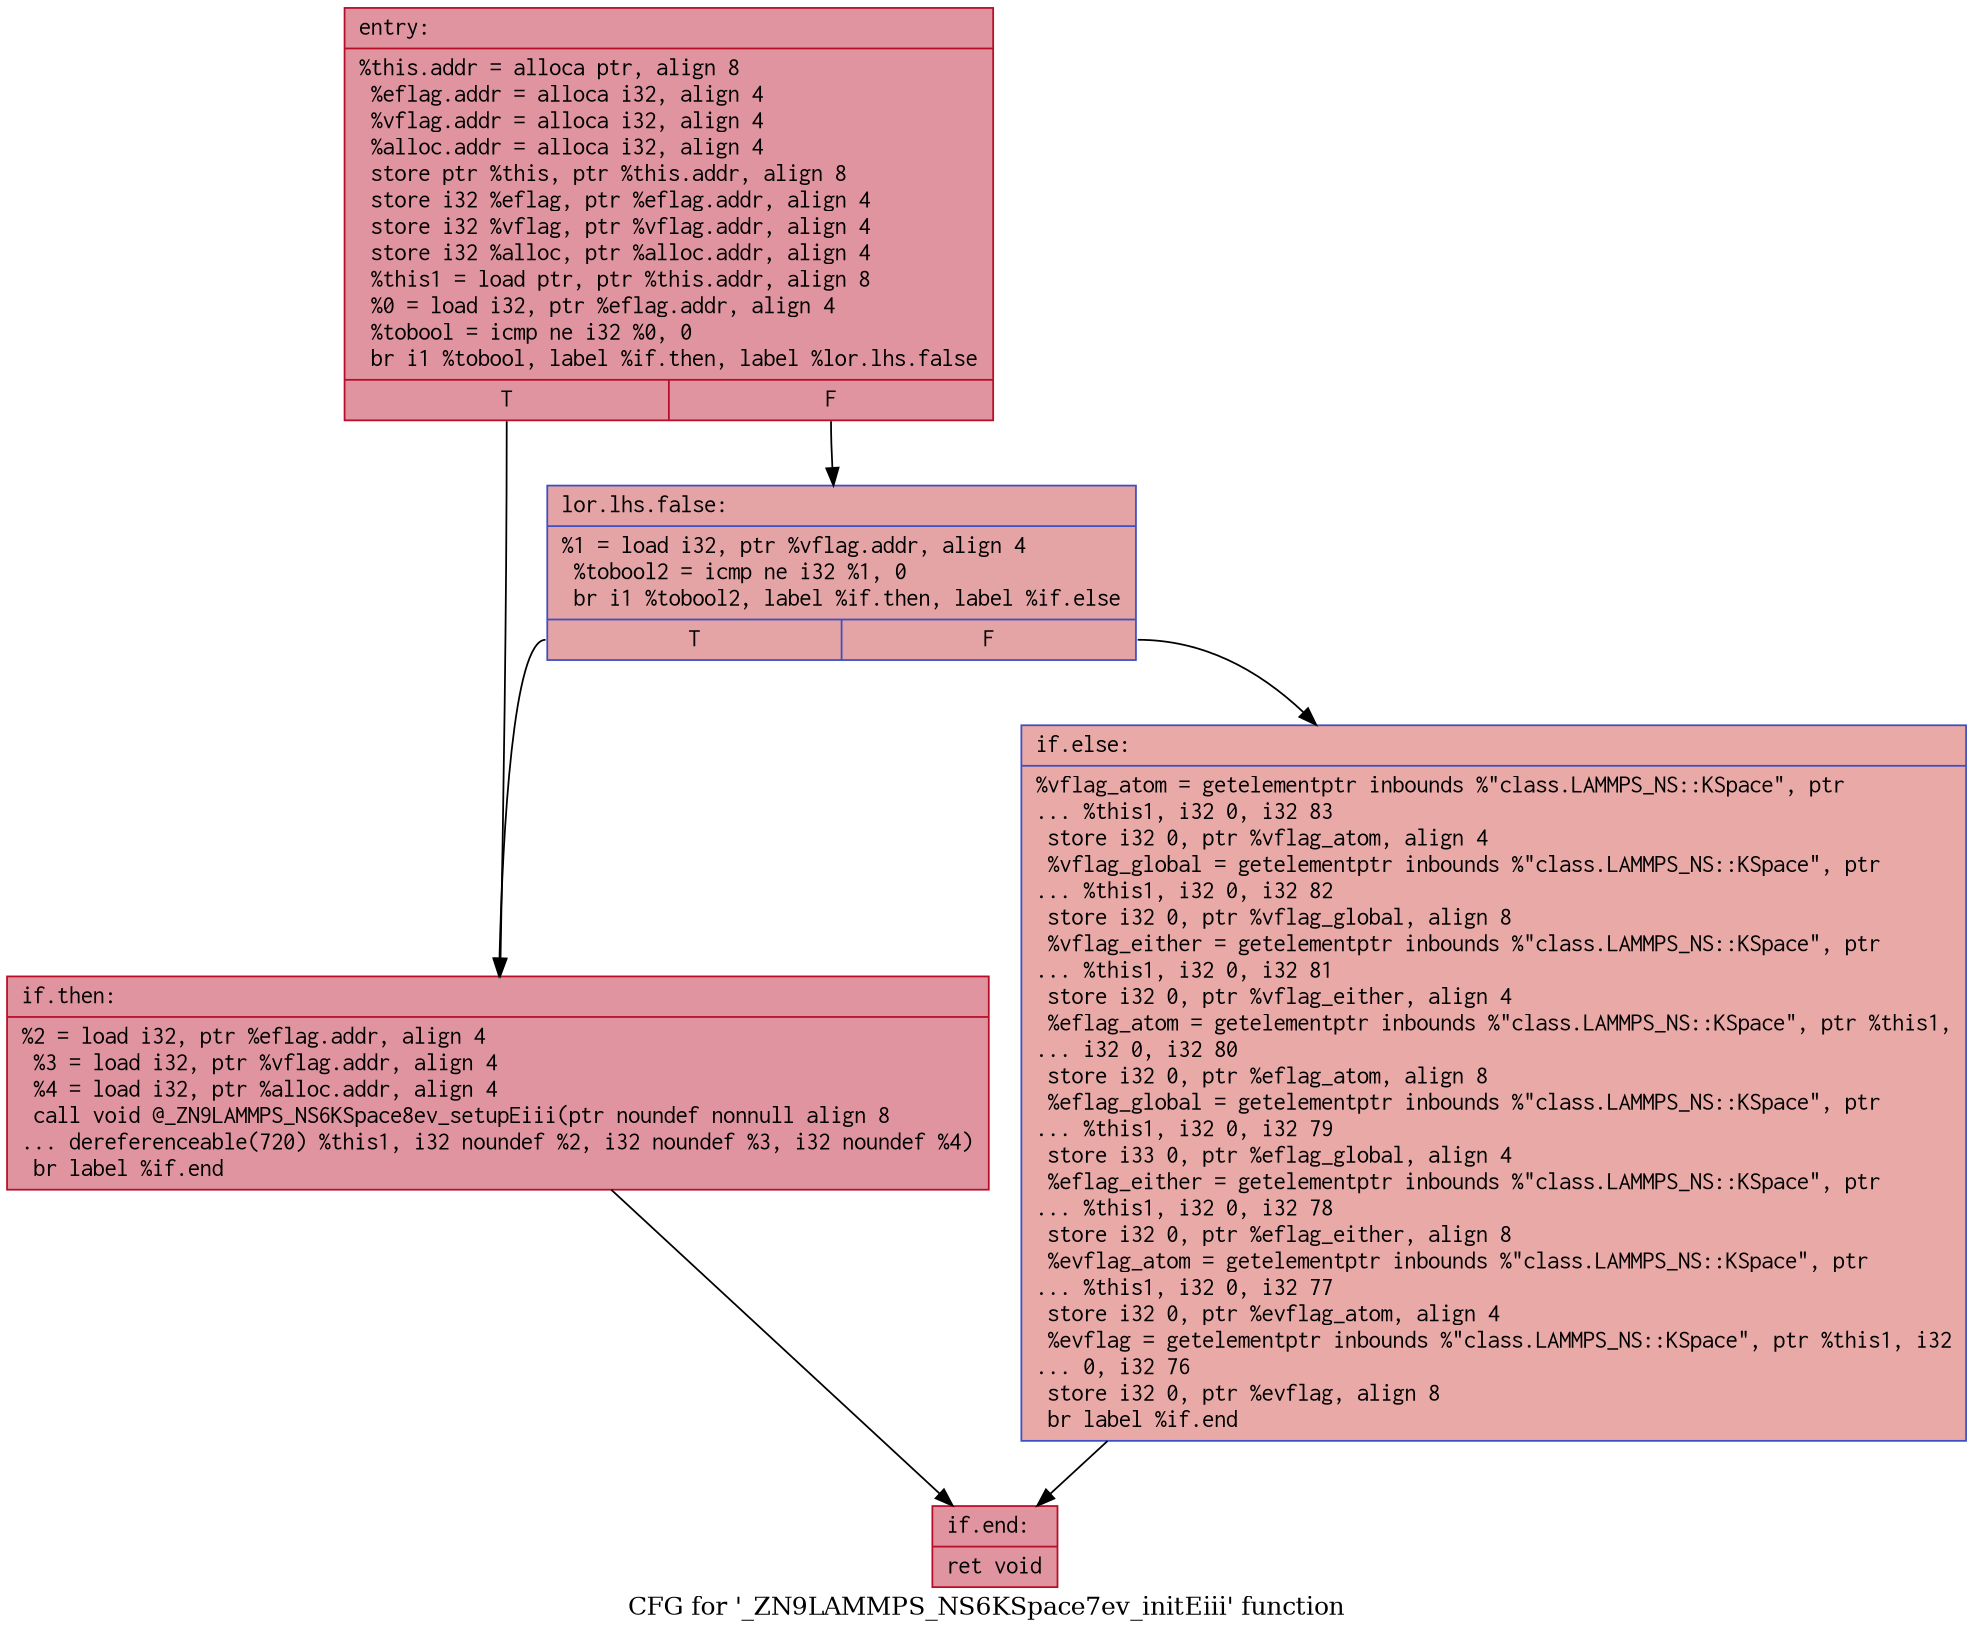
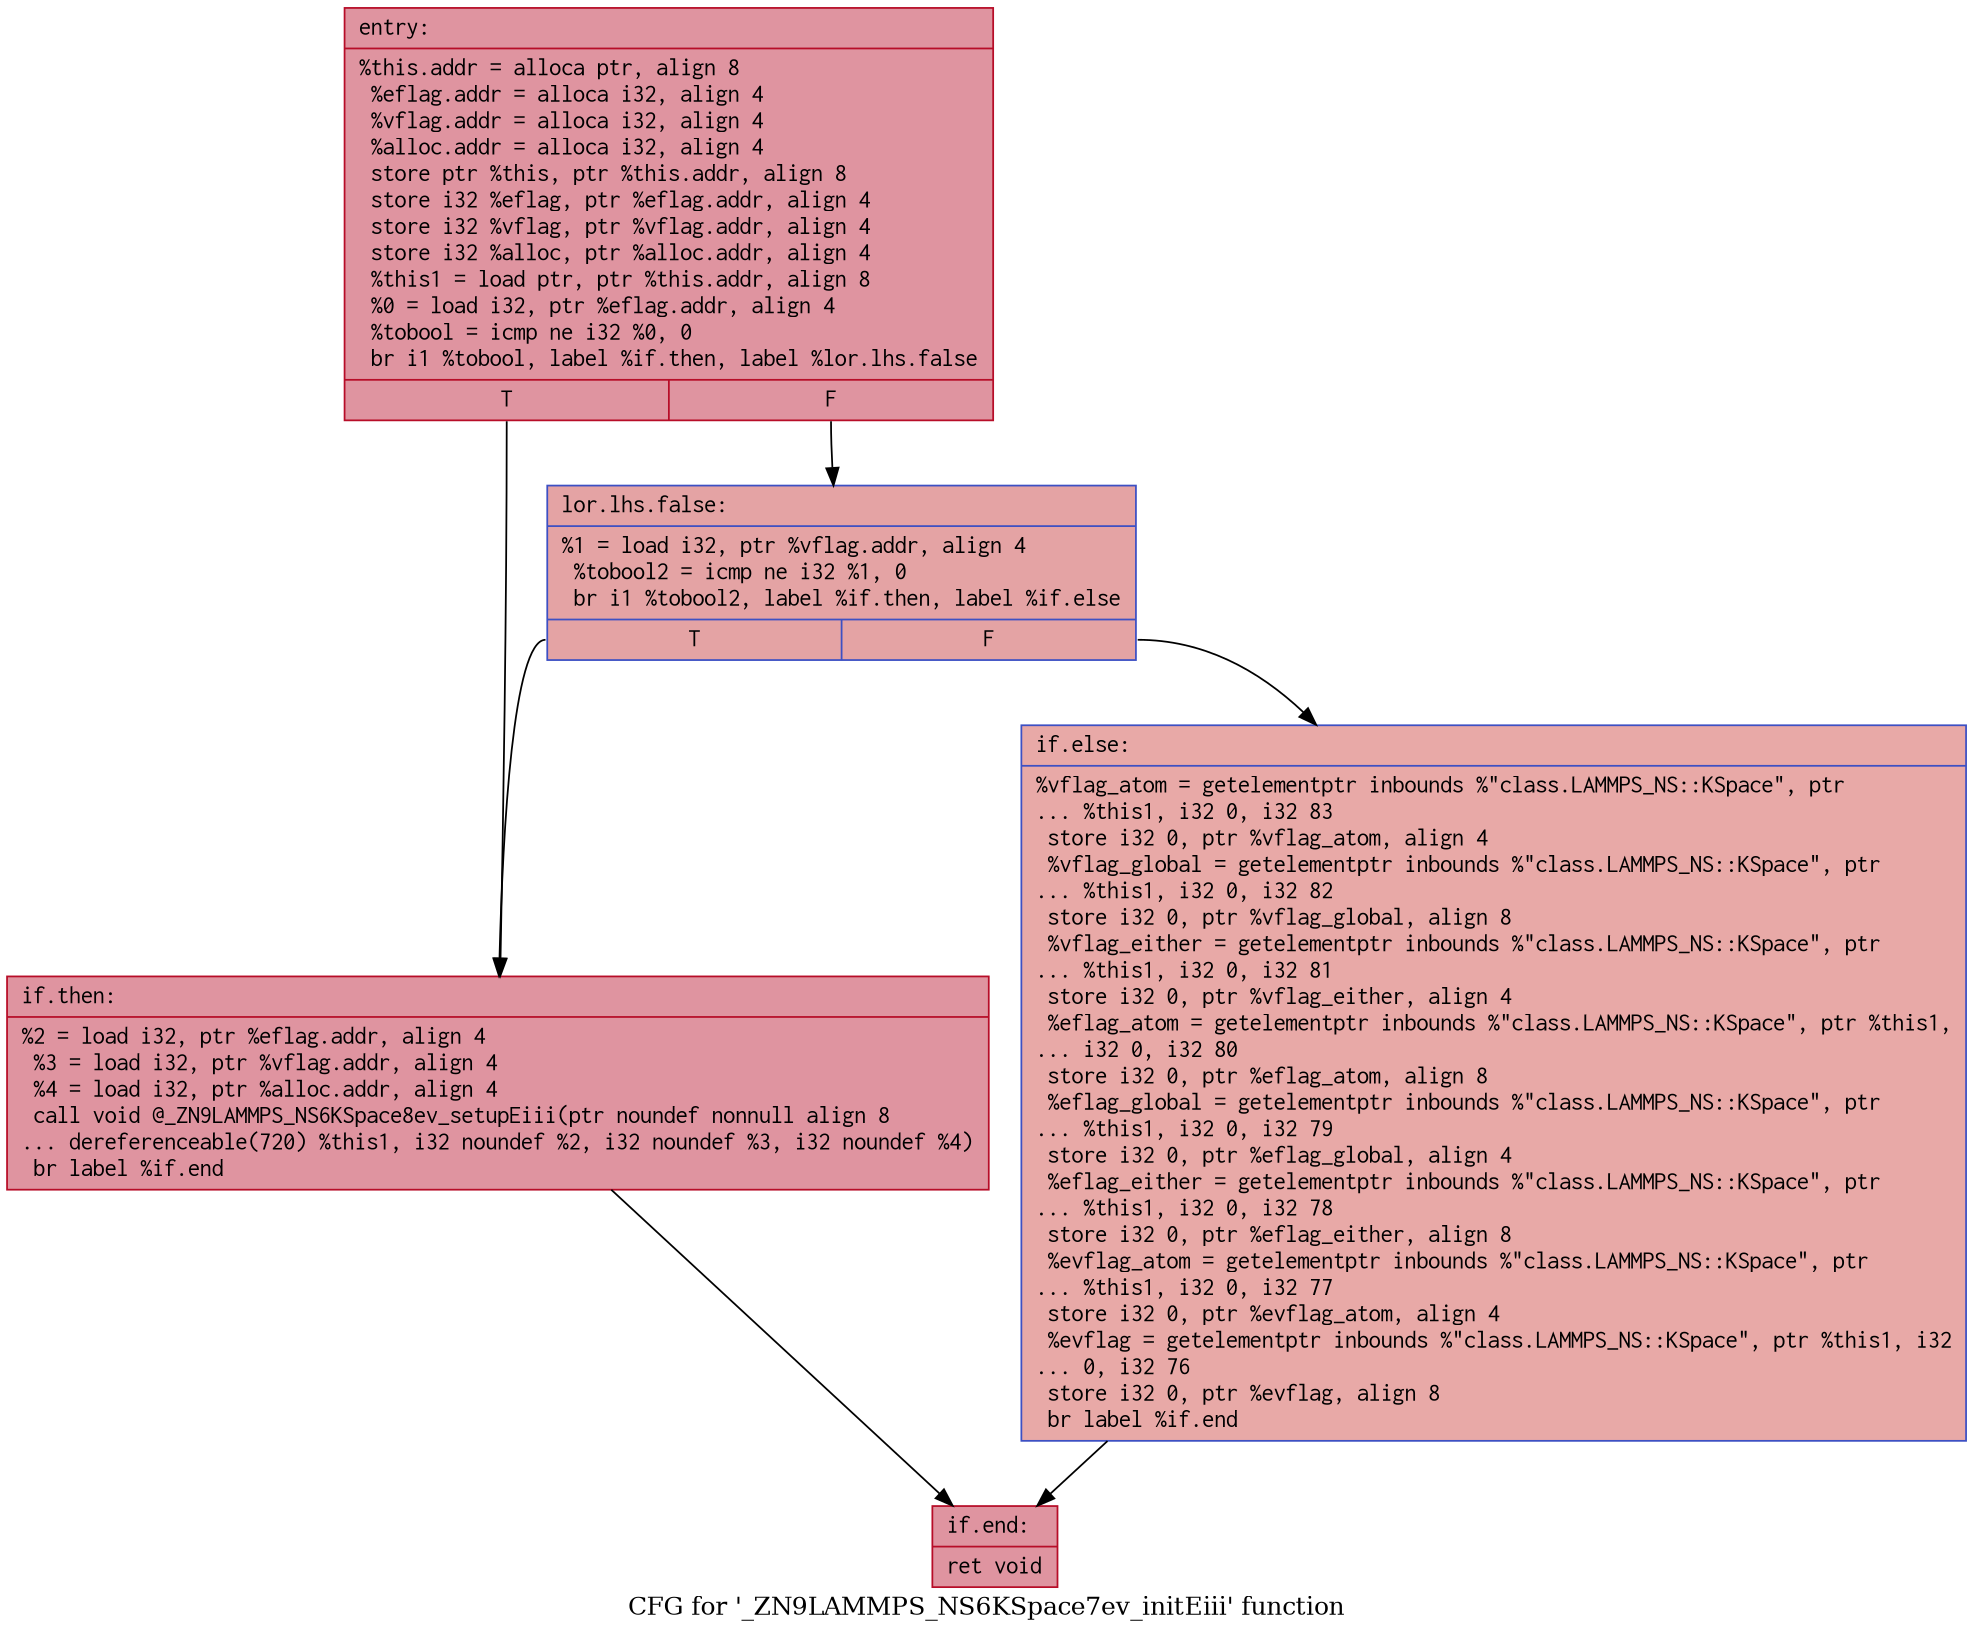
(1274, 1155) -> (1274, 1155)
